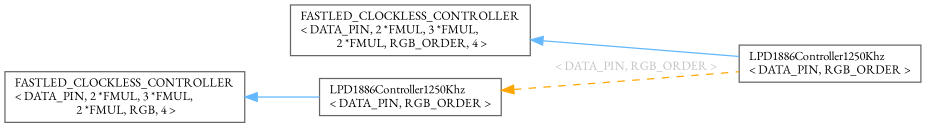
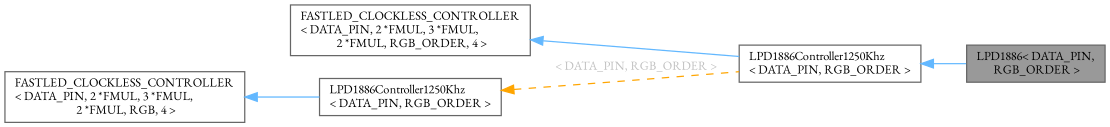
none -> (1036, 64)
